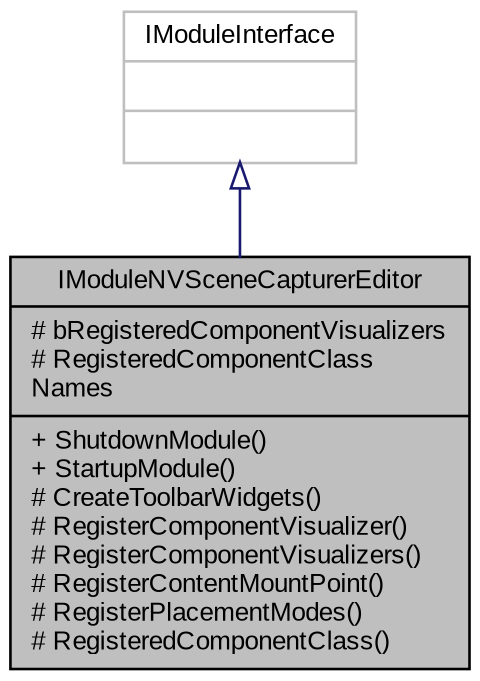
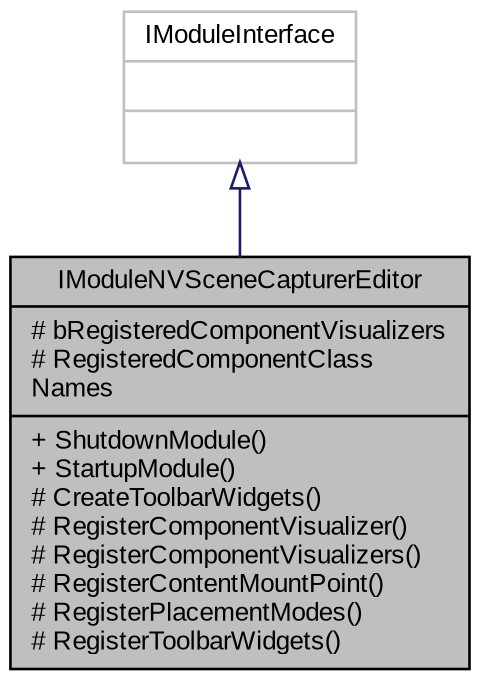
(211, 642) -> (186, 642)
